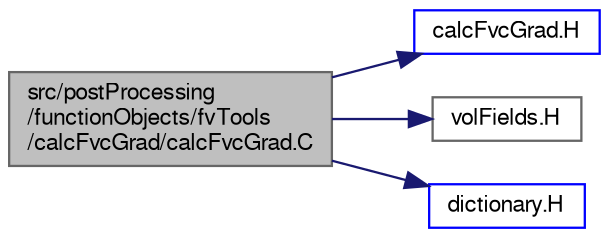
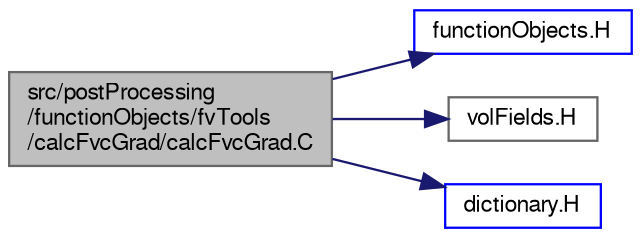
(507, 32) -> (523, 32)
